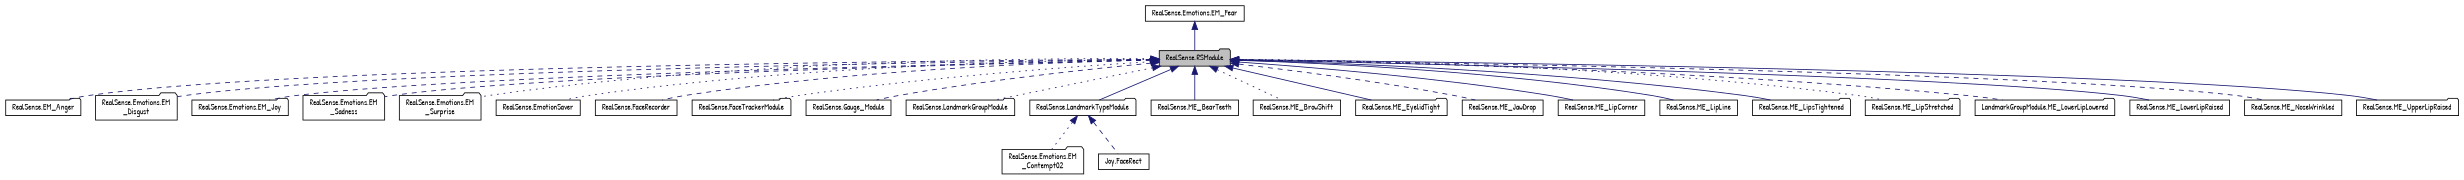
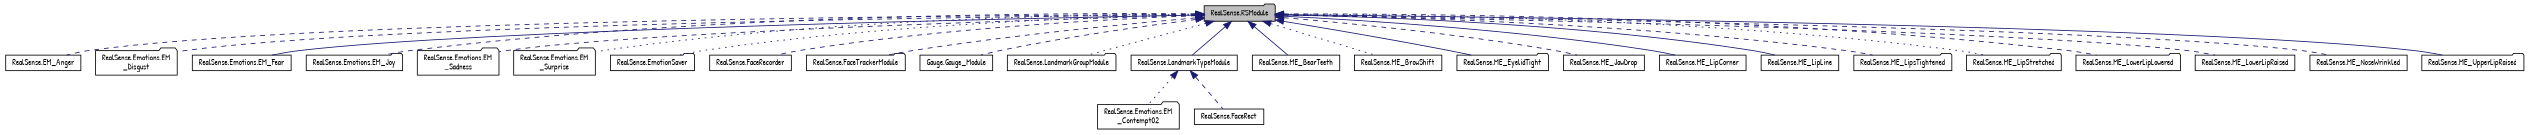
(1195, 40) -> (733, 27)
(1519, 74) -> (1623, 29)
(962, 77) -> (1041, 33)
(1922, 81) -> (1750, 27)
(43, 108) -> (43, 63)
(538, 108) -> (653, 63)
(849, 108) -> (956, 63)
(1083, 108) -> (1184, 63)
(2045, 108) -> (2128, 63)
(1124, 162) -> (1229, 117)
